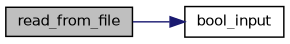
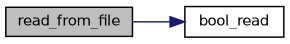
(234, 22) -> (234, 22)
